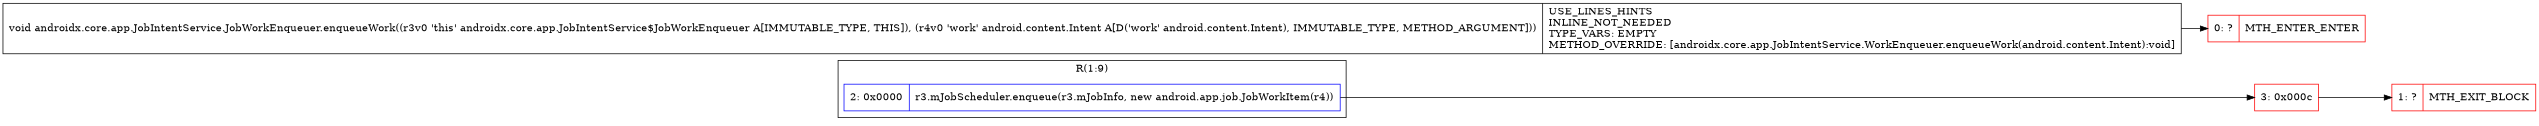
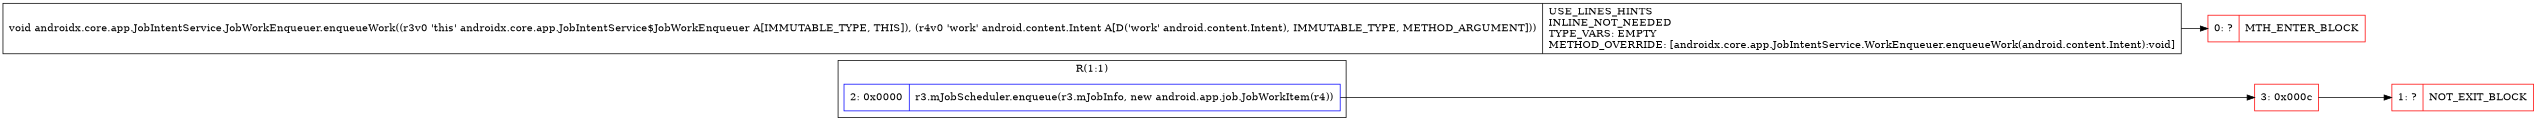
(2302, 28) -> (2302, 28)
(1092, 69) -> (1092, 69)
(2479, 97) -> (2478, 97)
